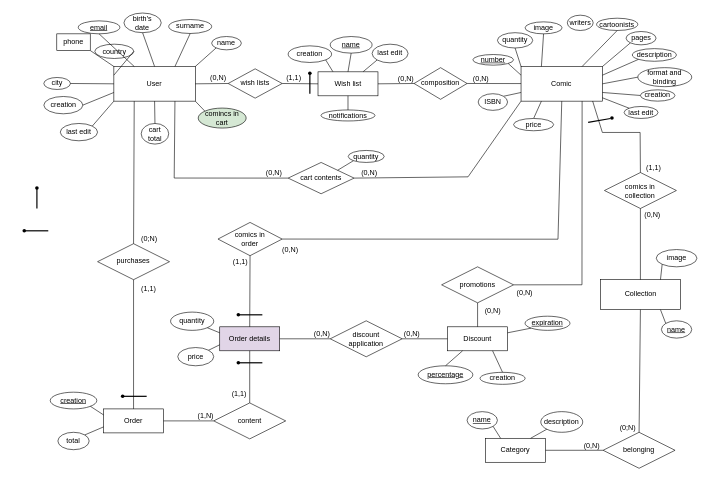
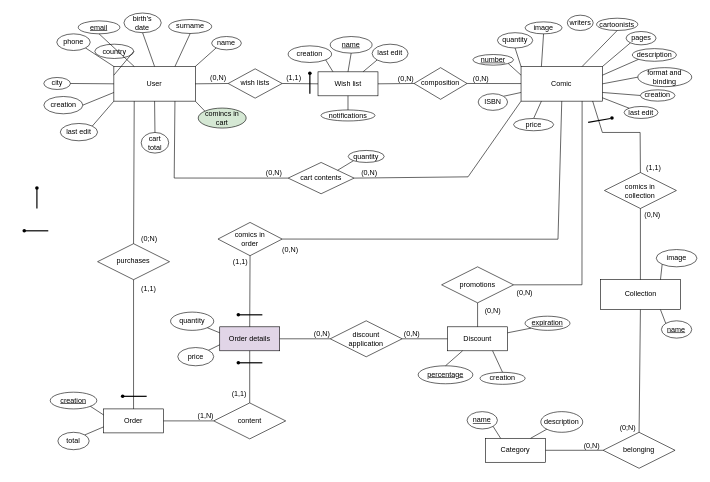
(74, 42) -> (74, 42)
(155, 134) -> (155, 143)
